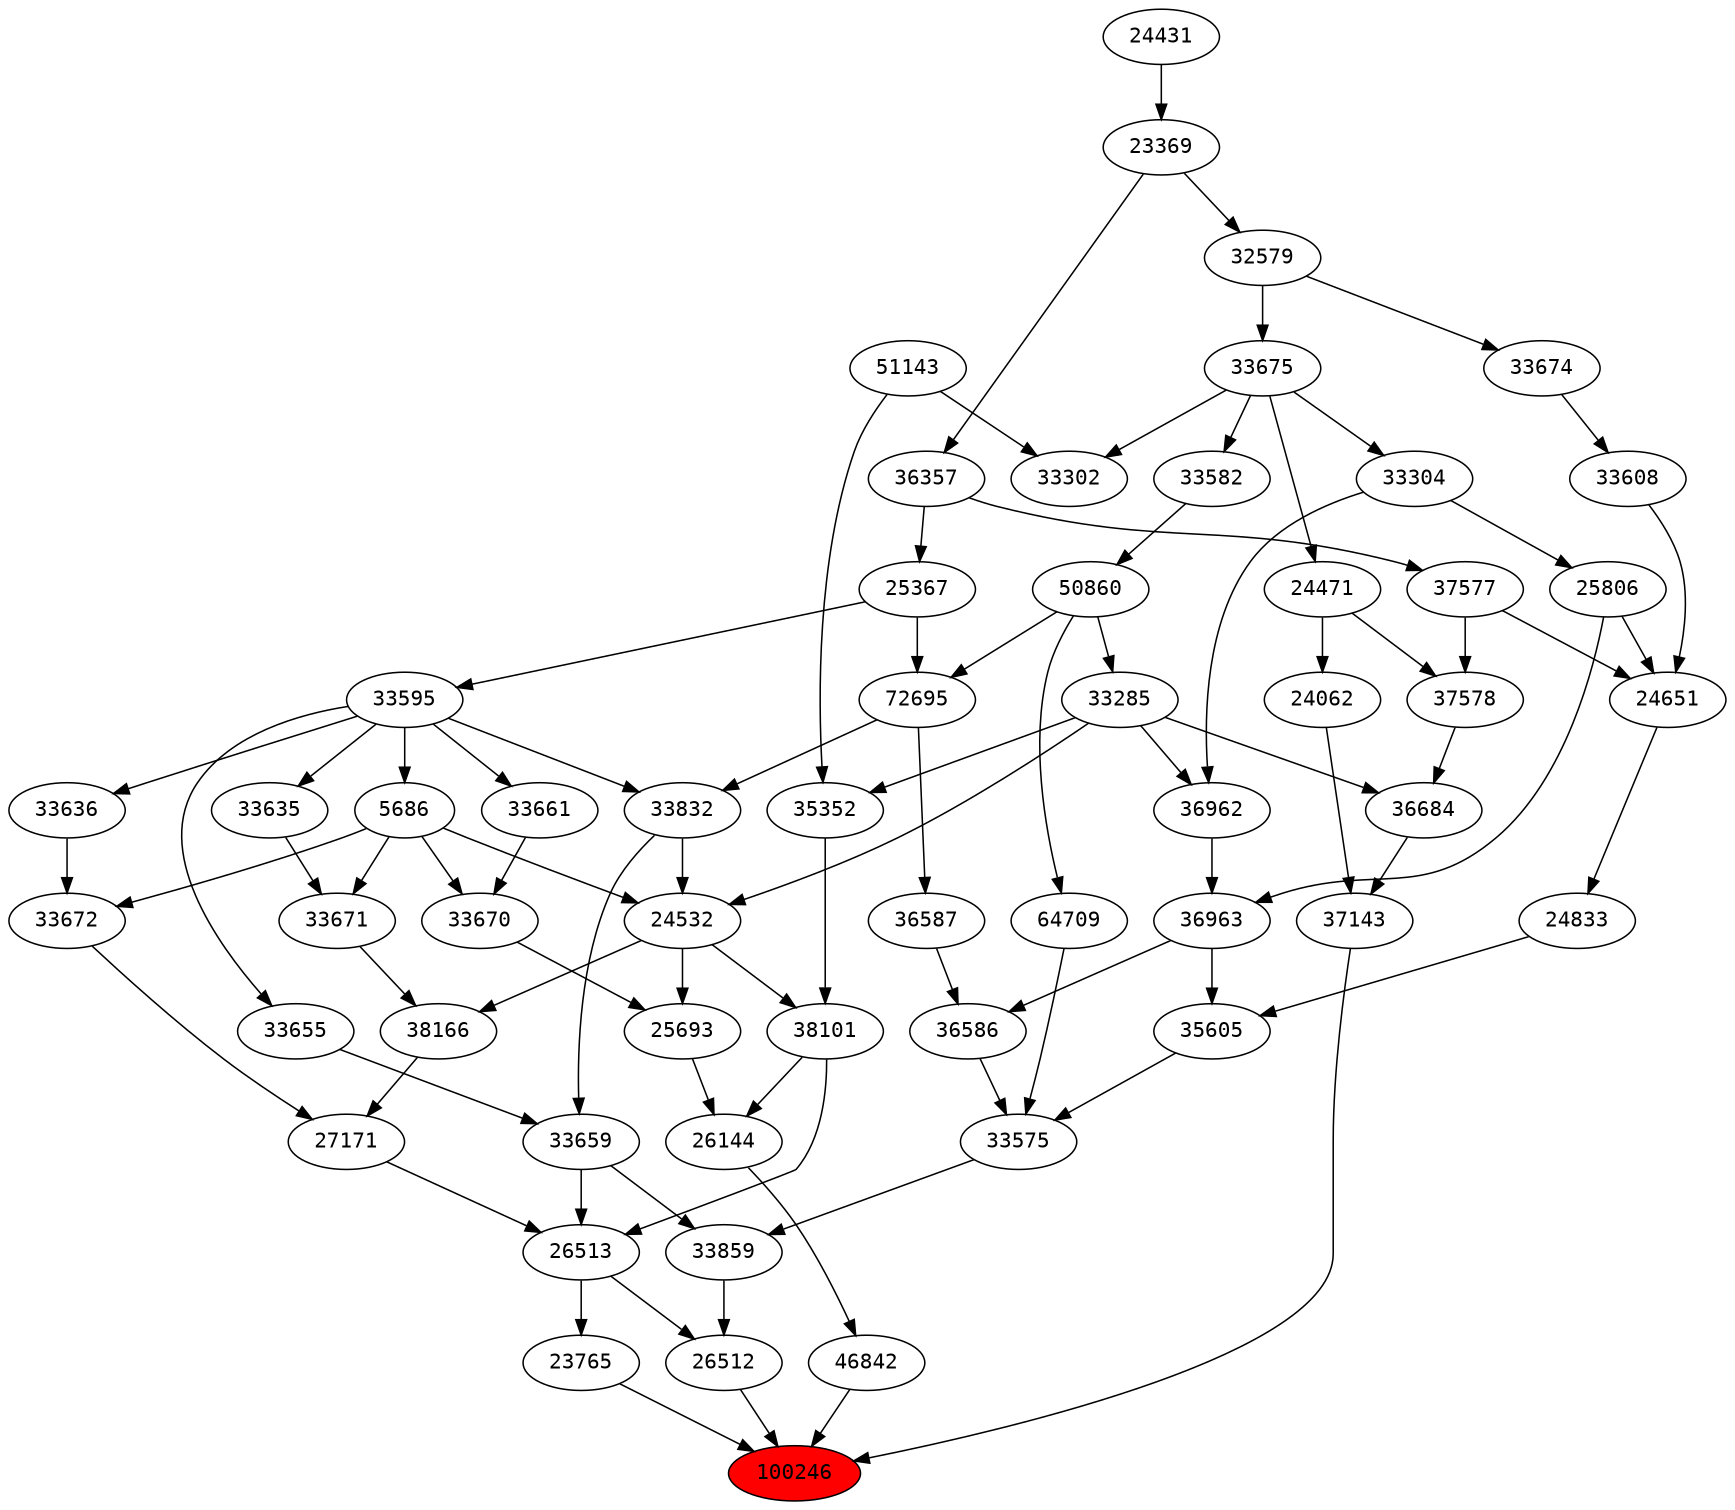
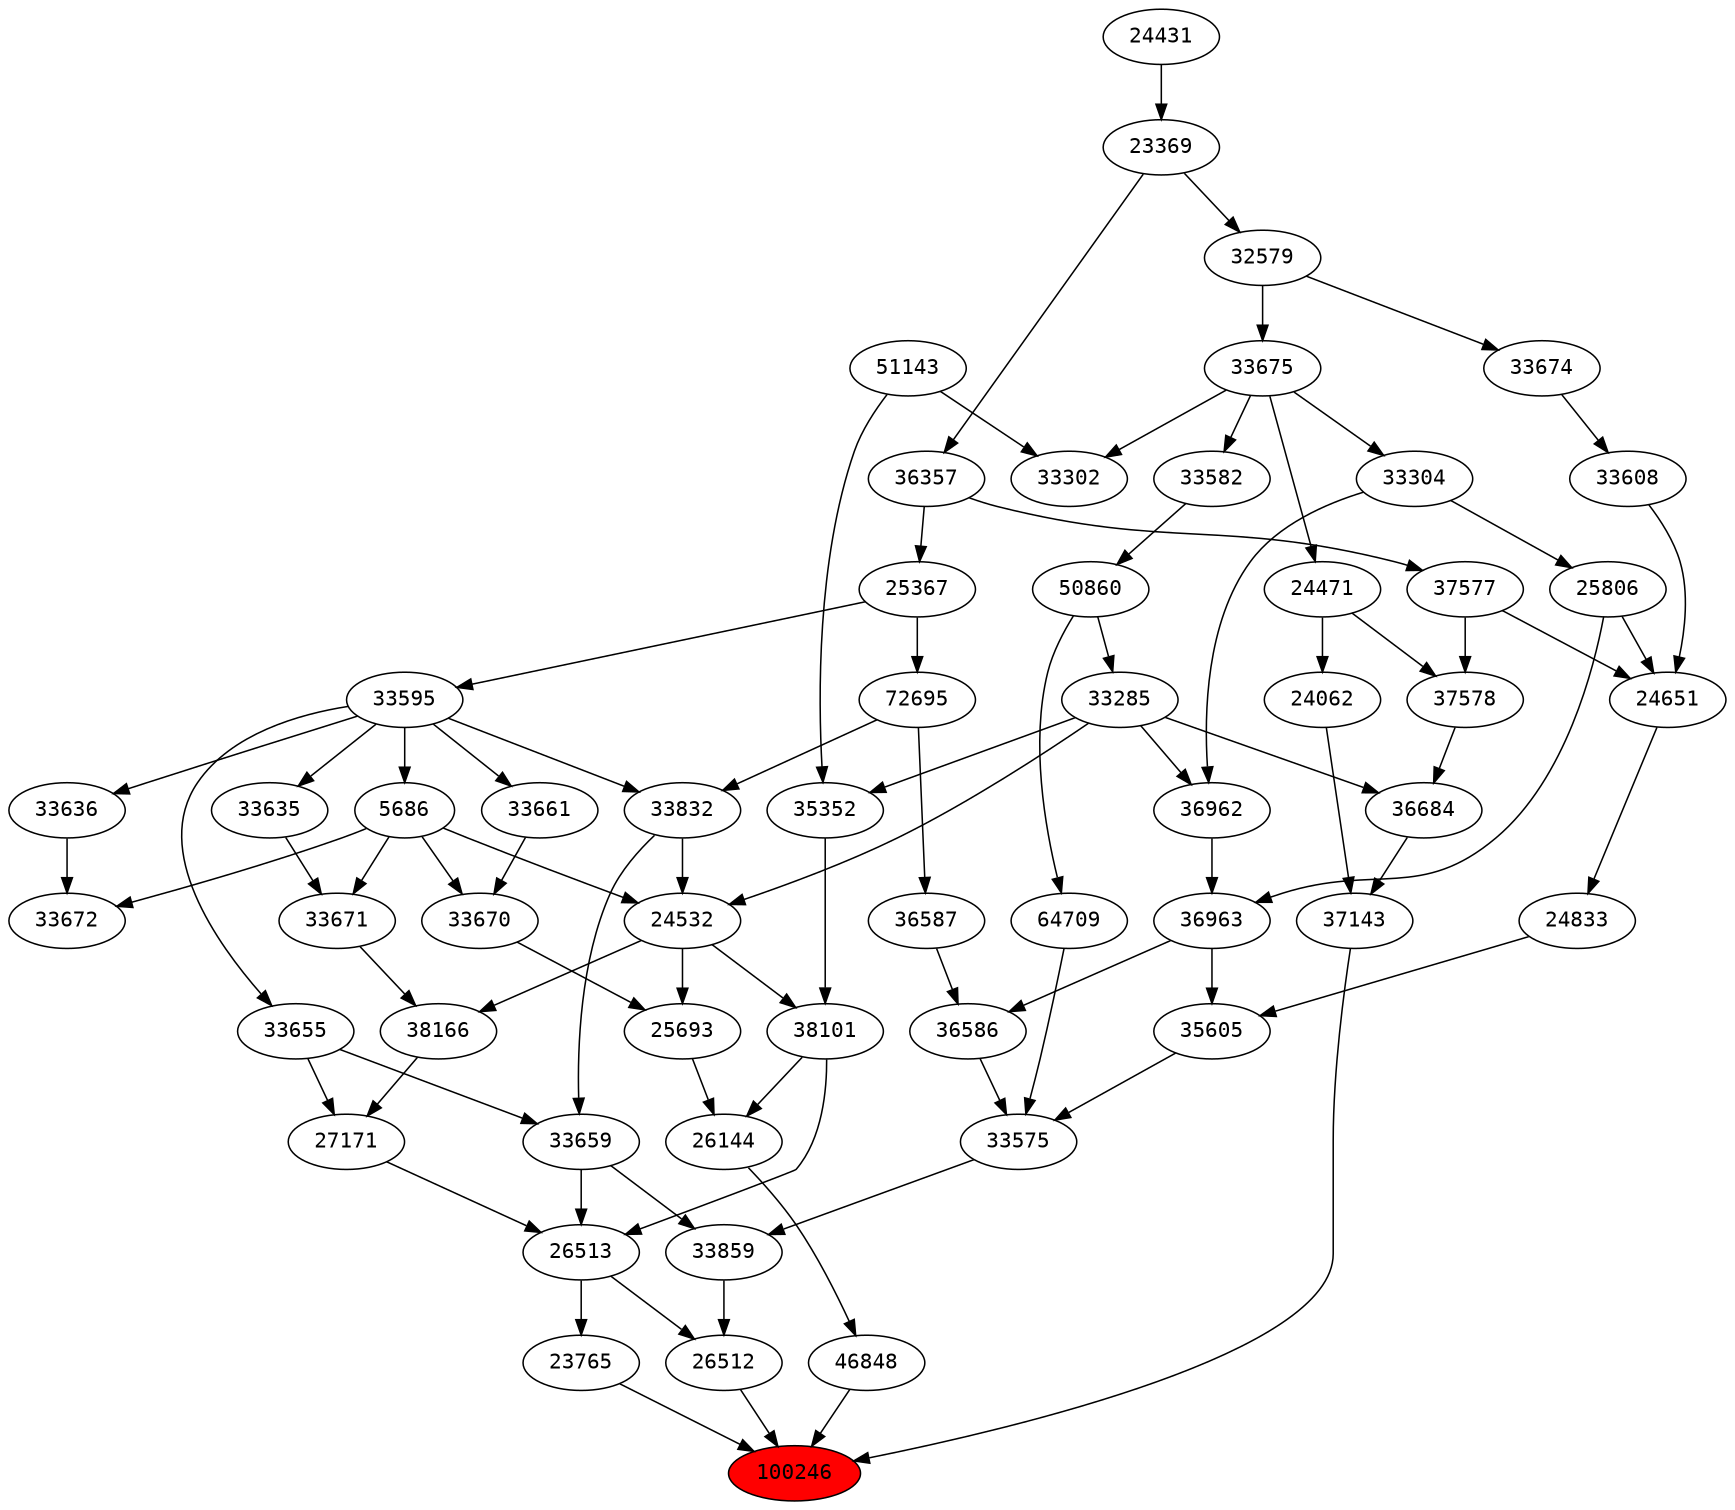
(1011, 641) -> none
(192, 1034) -> (318, 1080)
(867, 1363) -> (867, 1363)
